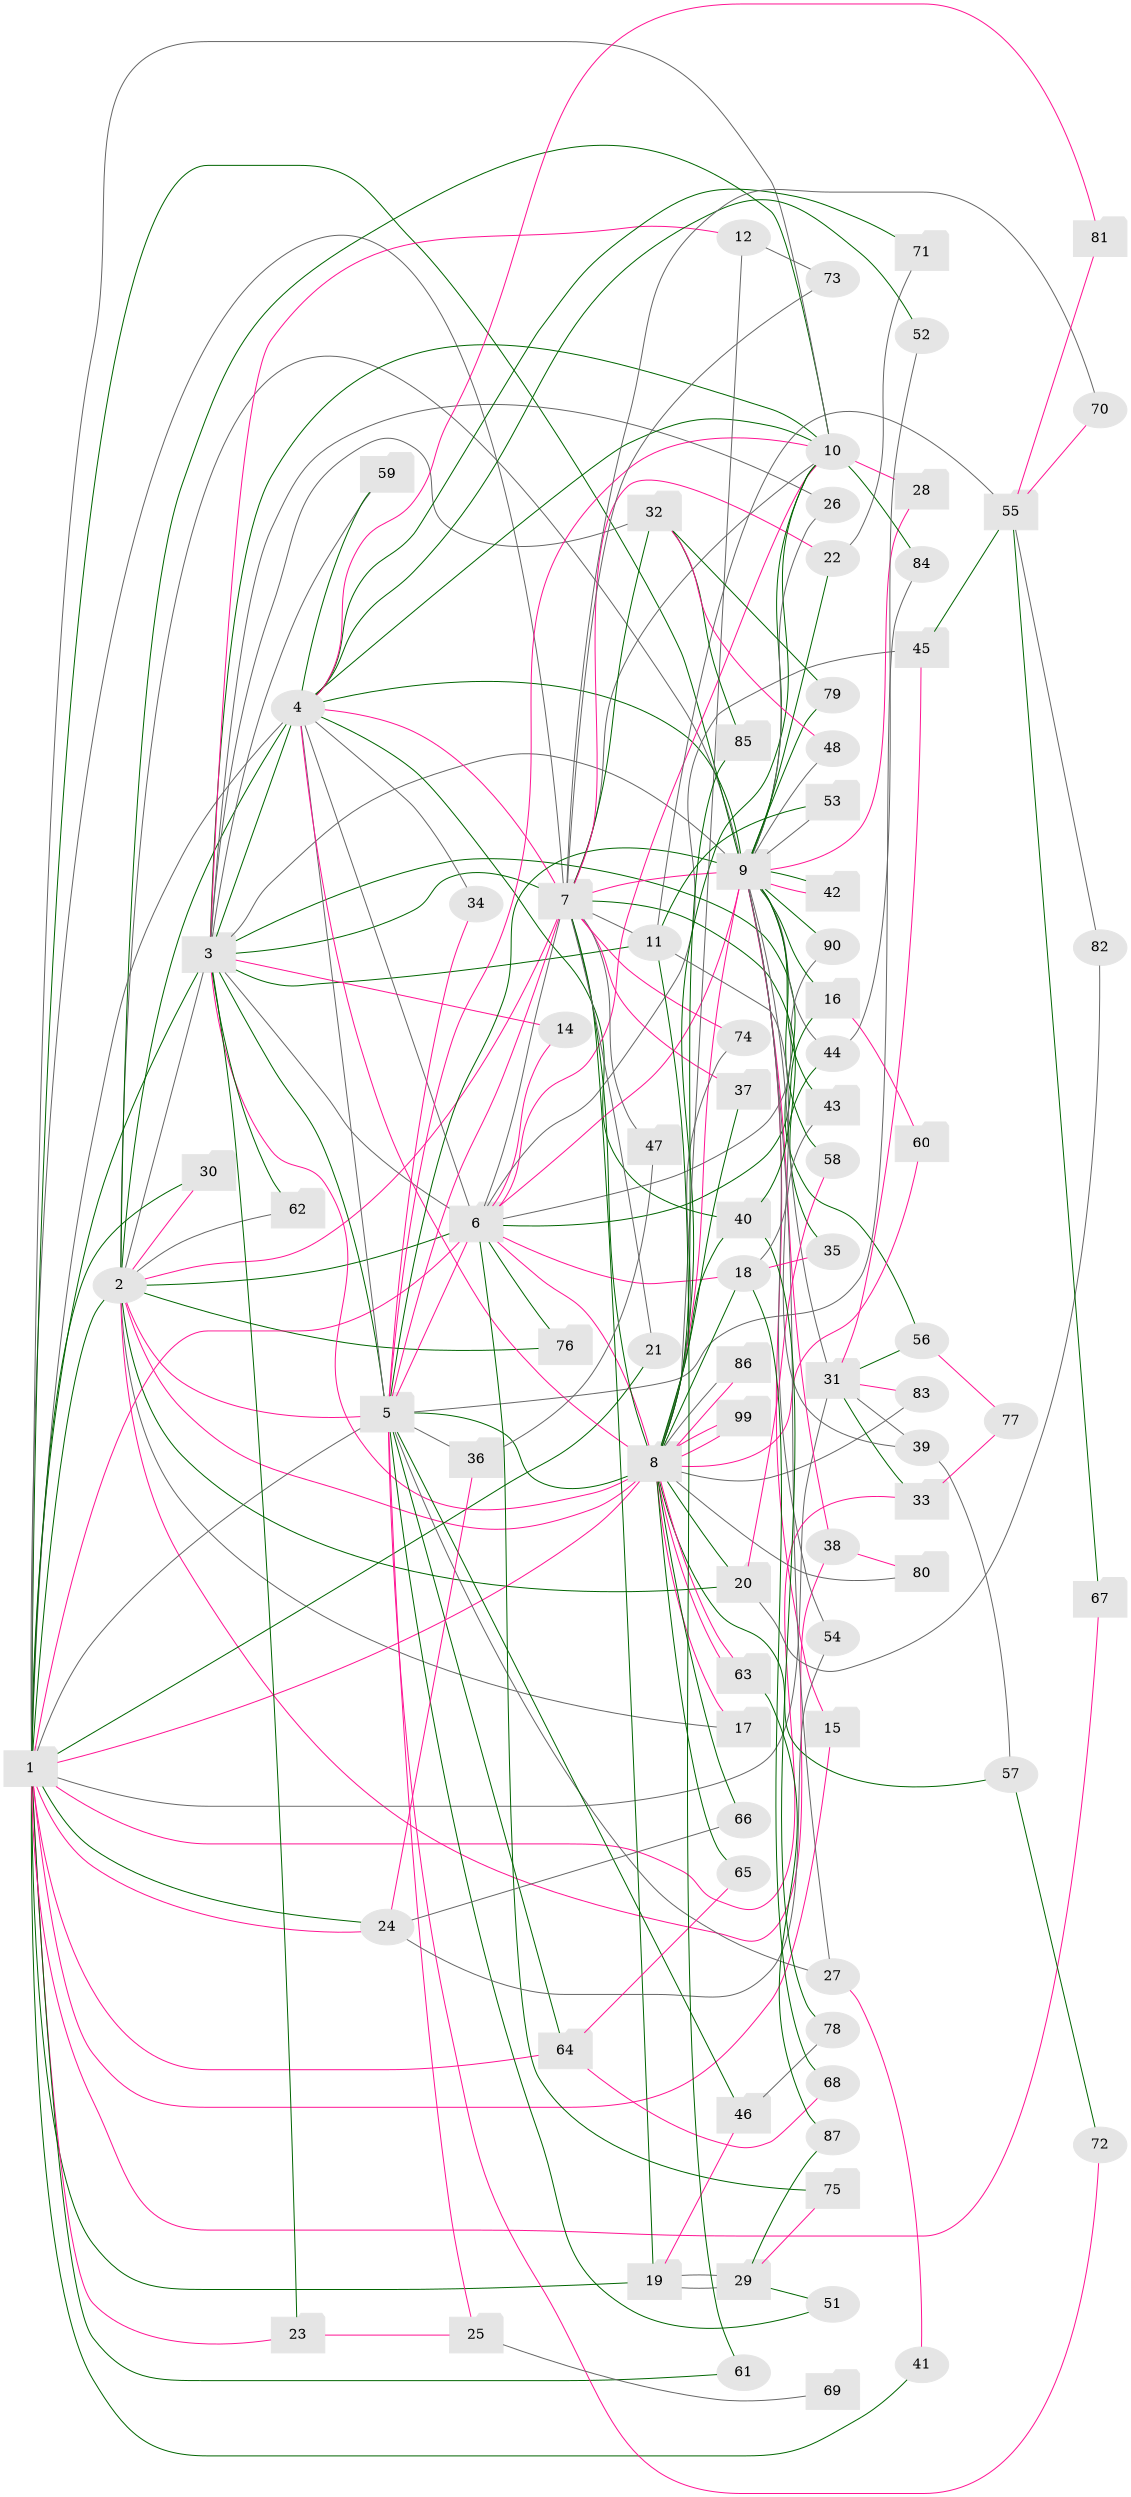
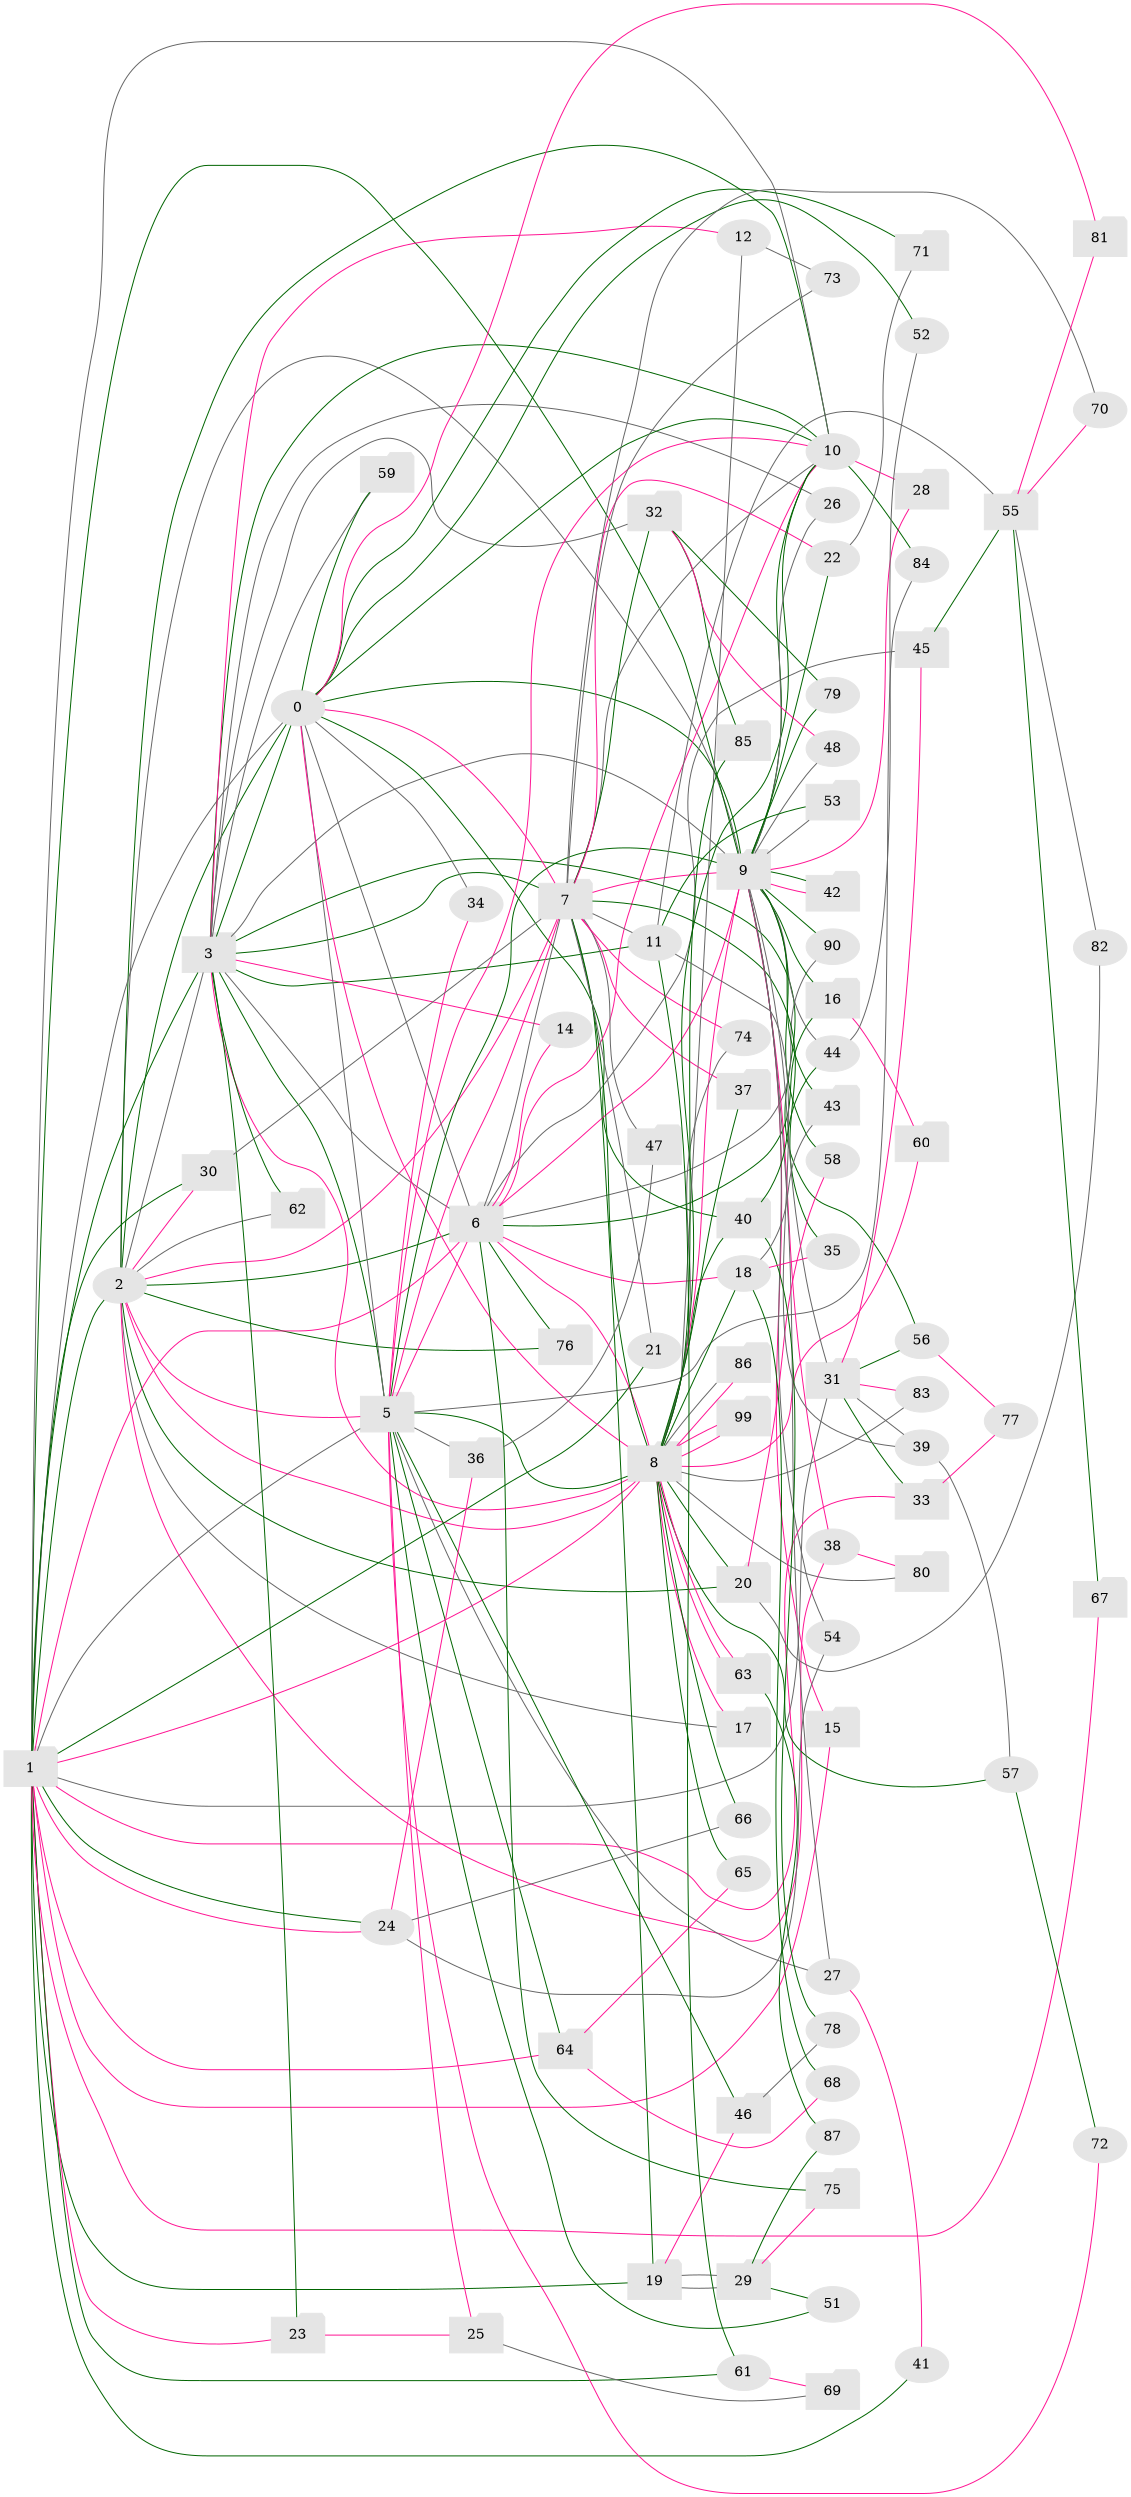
(122, 596) -> (387, 1037)
(298, 708) -> (298, 708)
none -> (788, 2382)
